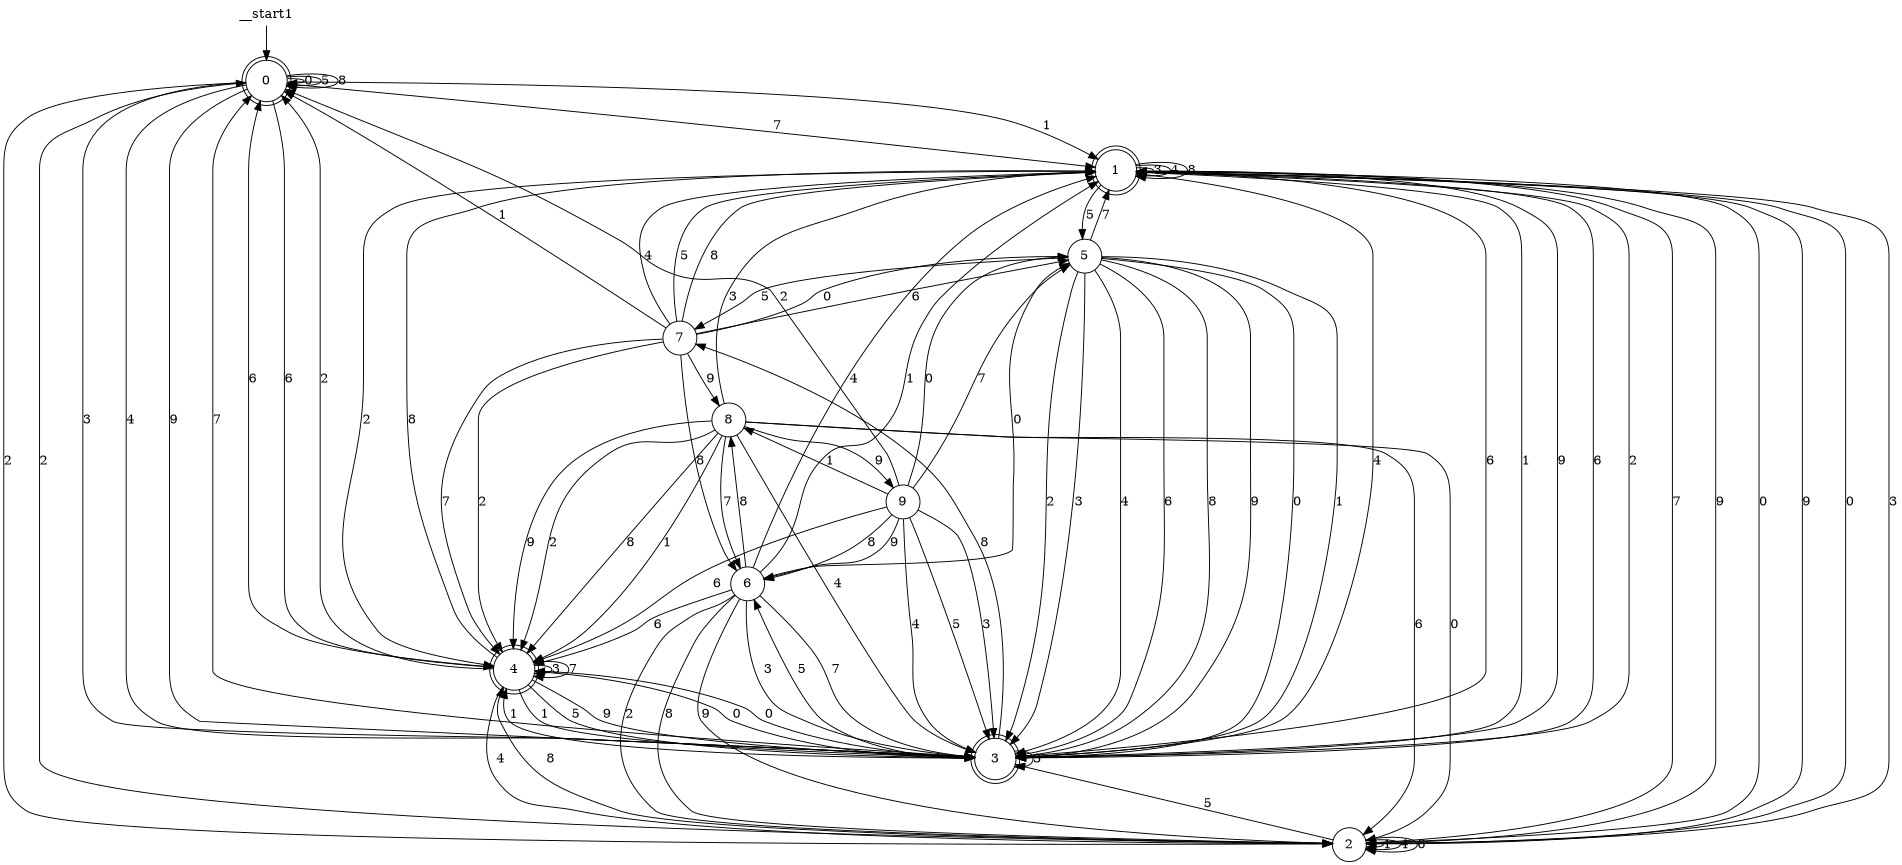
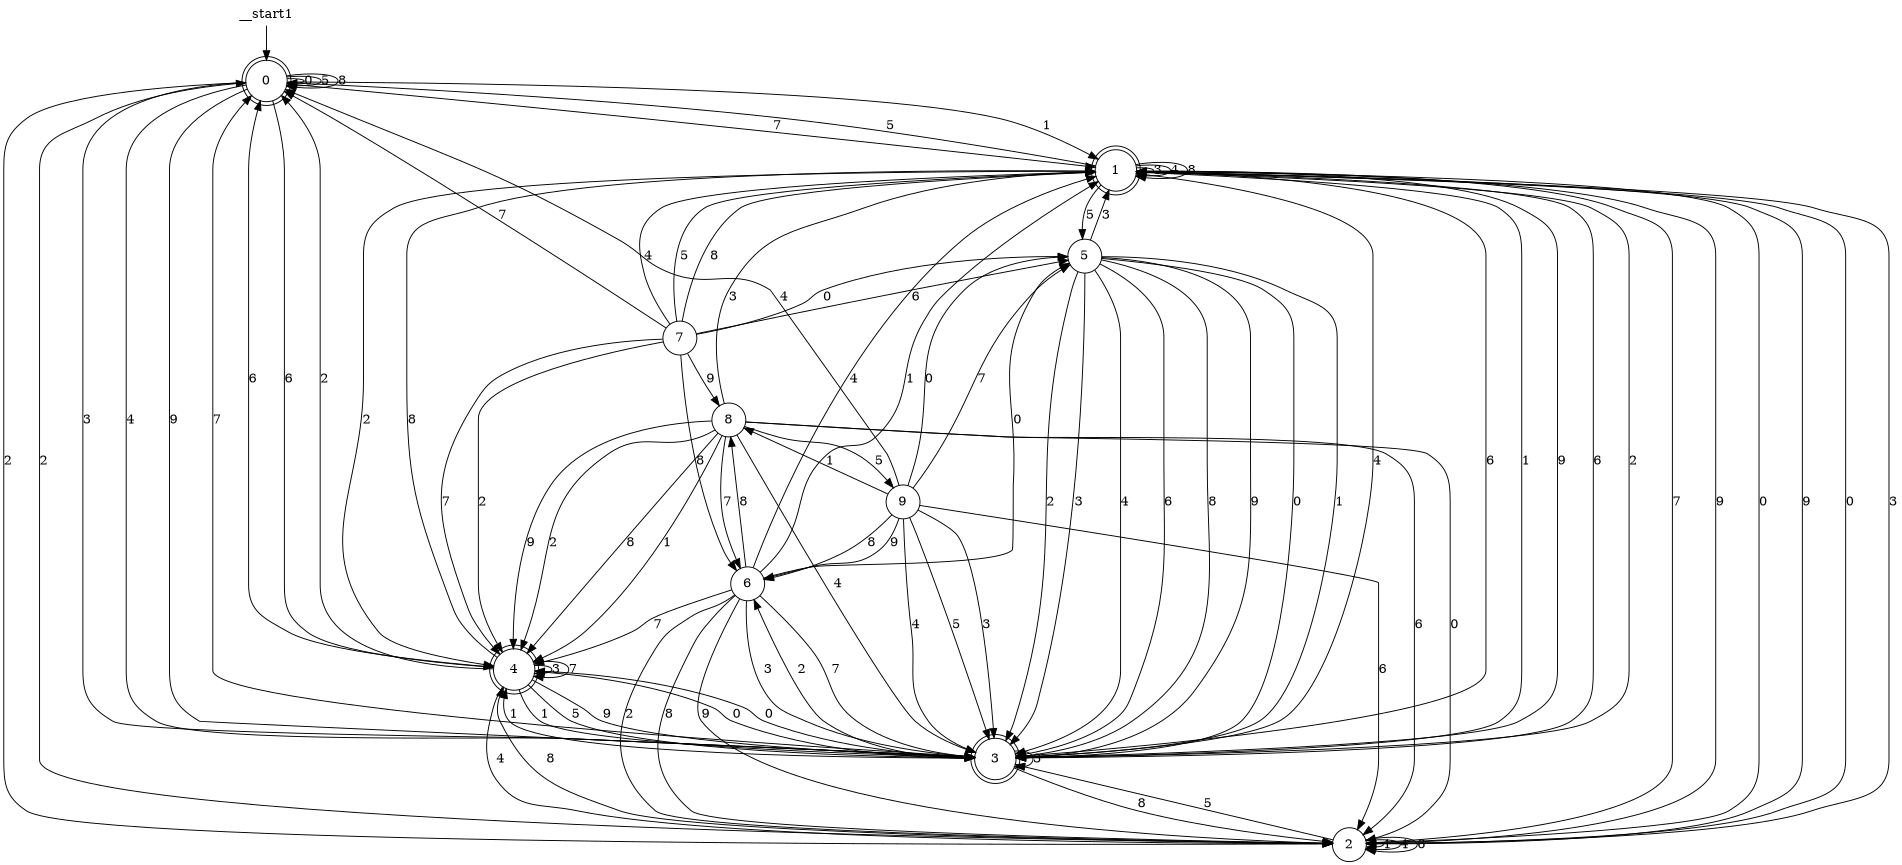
none -> (698, 110)
(503, 215) -> (503, 215)
(1106, 215) -> (1106, 215)
(861, 272) -> none
(784, 297) -> (784, 297)
(880, 461) -> (880, 461)
(939, 481) -> (1166, 817)
(708, 569) -> (1269, 561)
(658, 625) -> (658, 625)
(802, 670) -> (802, 670)
